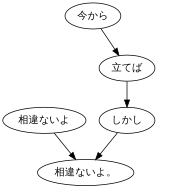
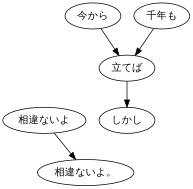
none -> (162, 16)
(109, 143) -> none
